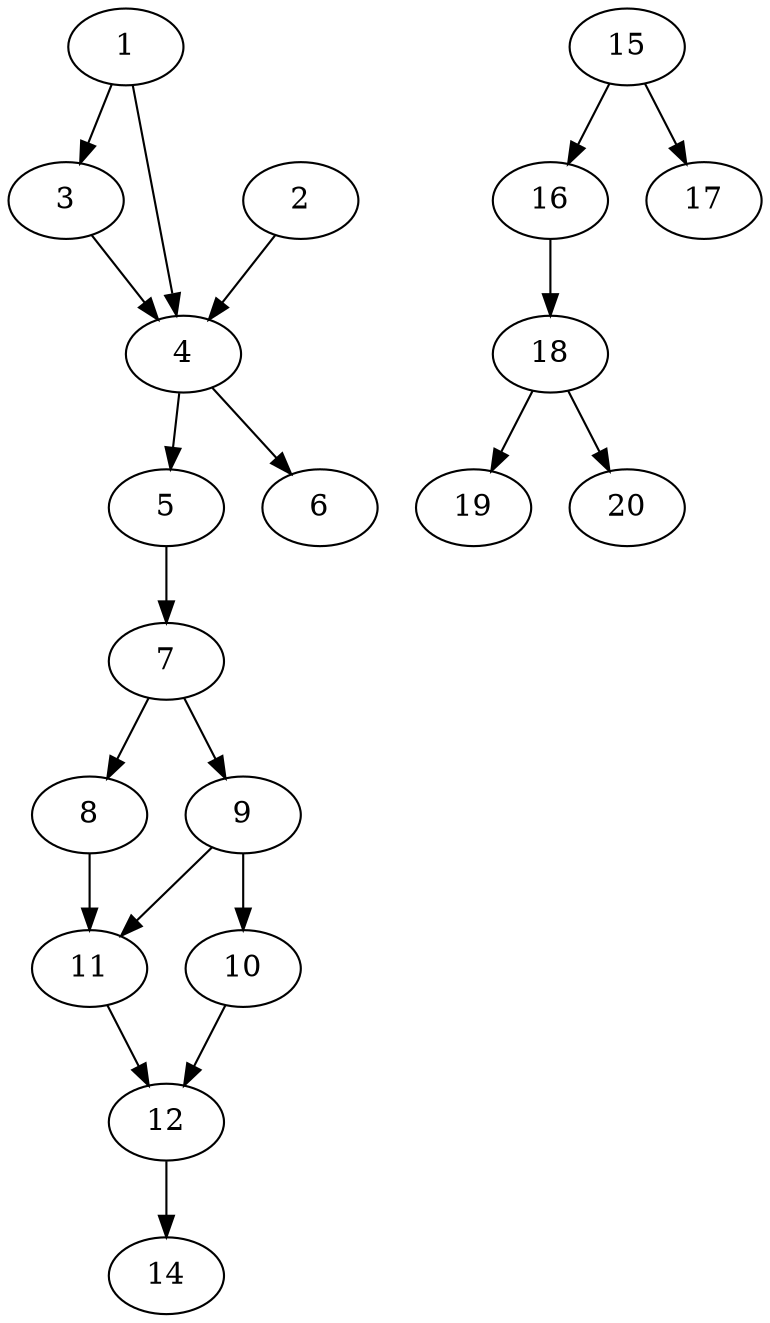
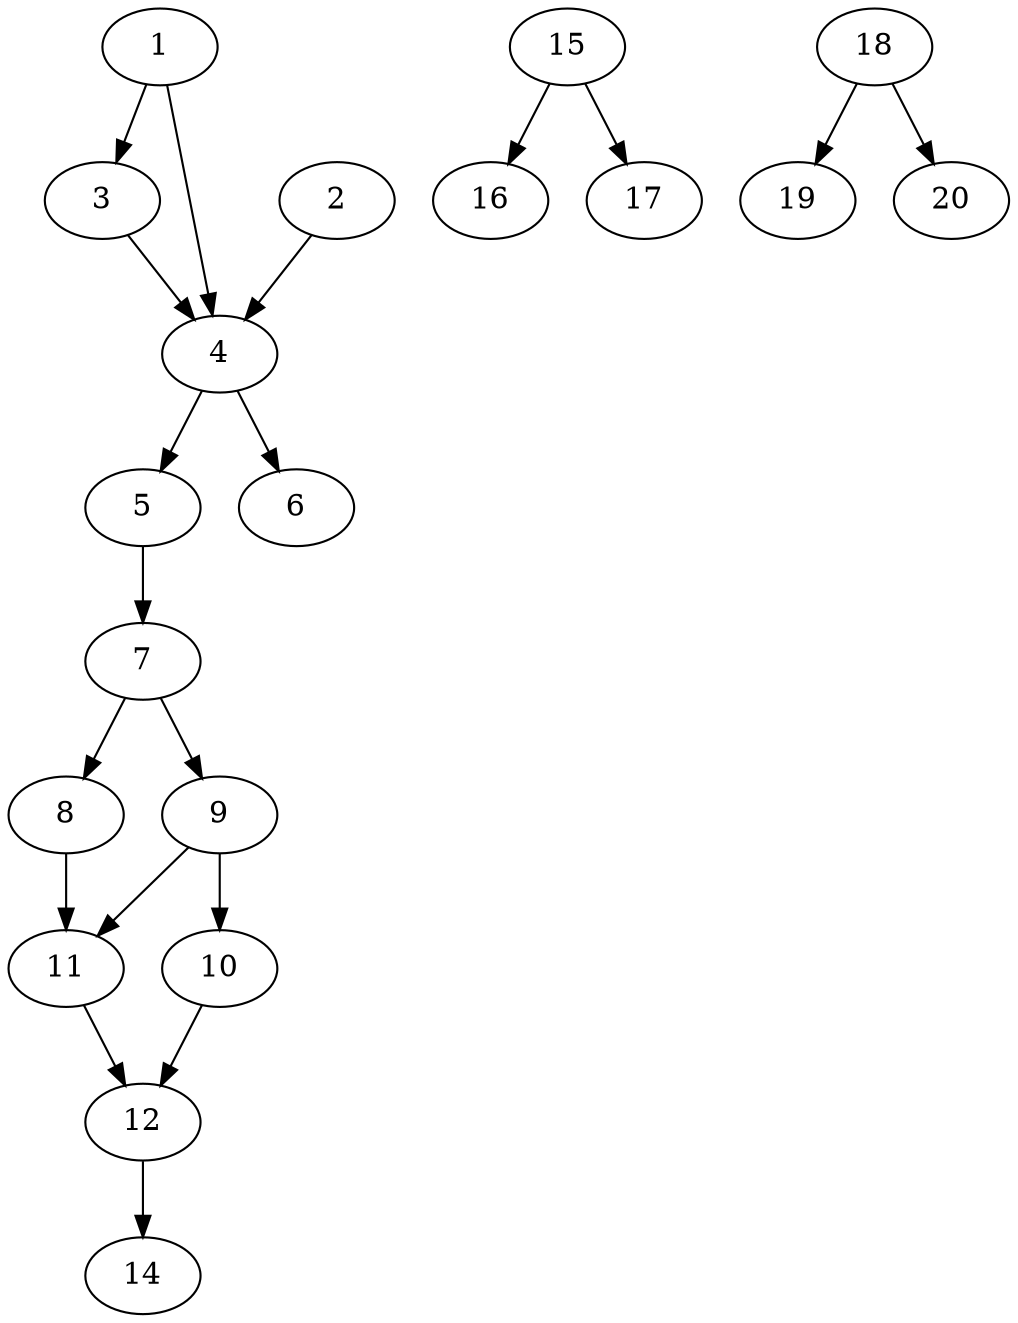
(550, 267) -> none
